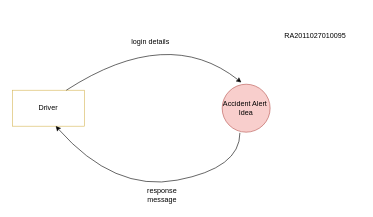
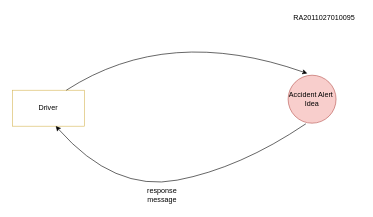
(315, 36) -> (324, 18)
(150, 42) -> none
(246, 108) -> (312, 99)
